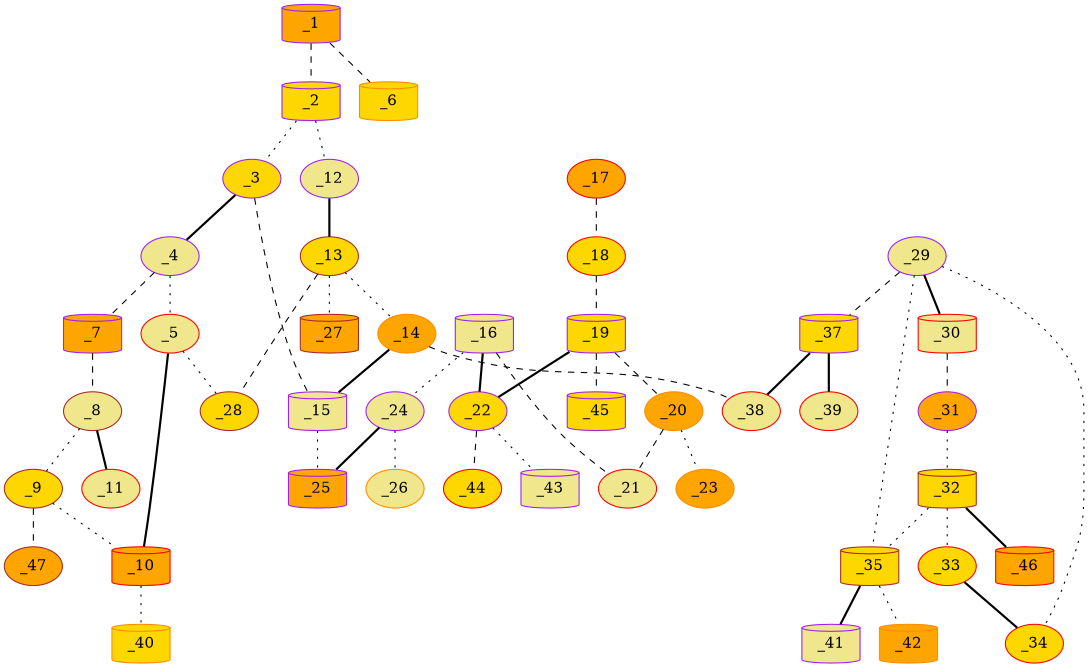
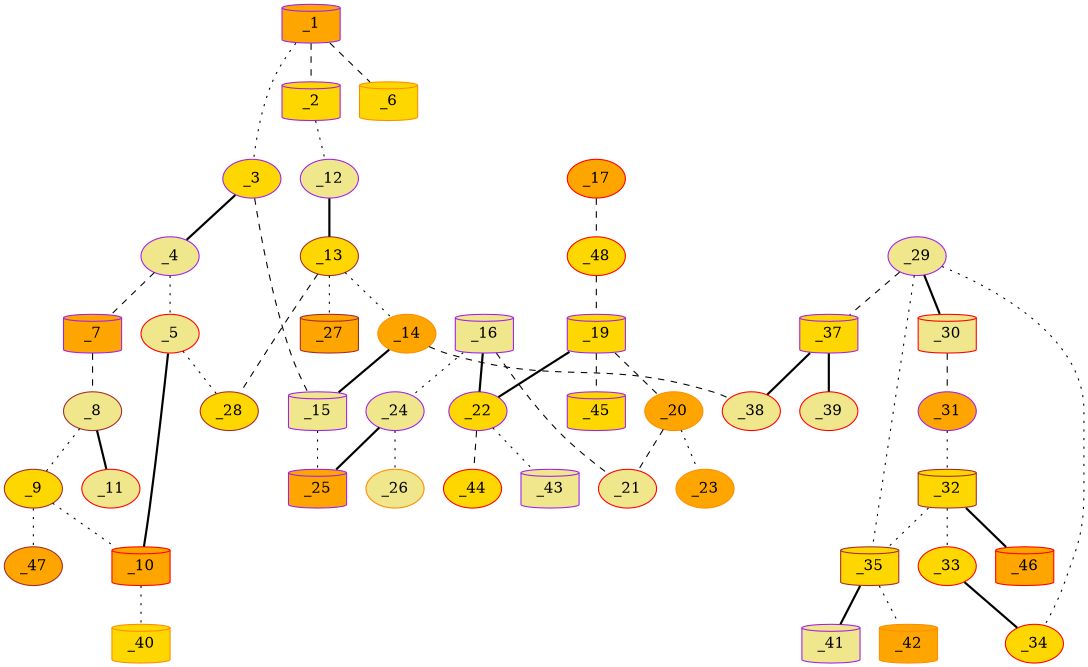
(281, 141) -> (266, 98)
(596, 256) -> (596, 256)
(33, 528) -> (33, 528)
